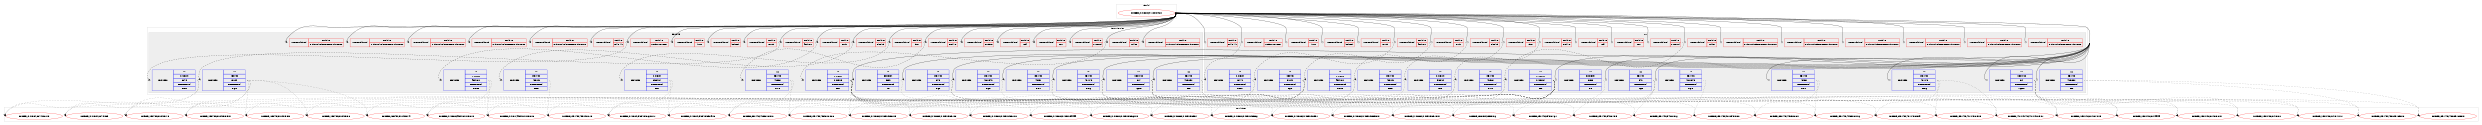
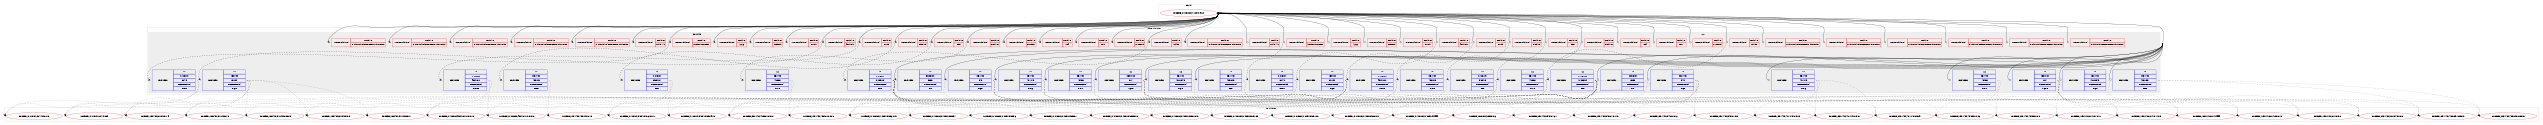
(517, 116) -> (517, 116)
none -> (1603, 116)
(2026, 116) -> (1845, 116)
